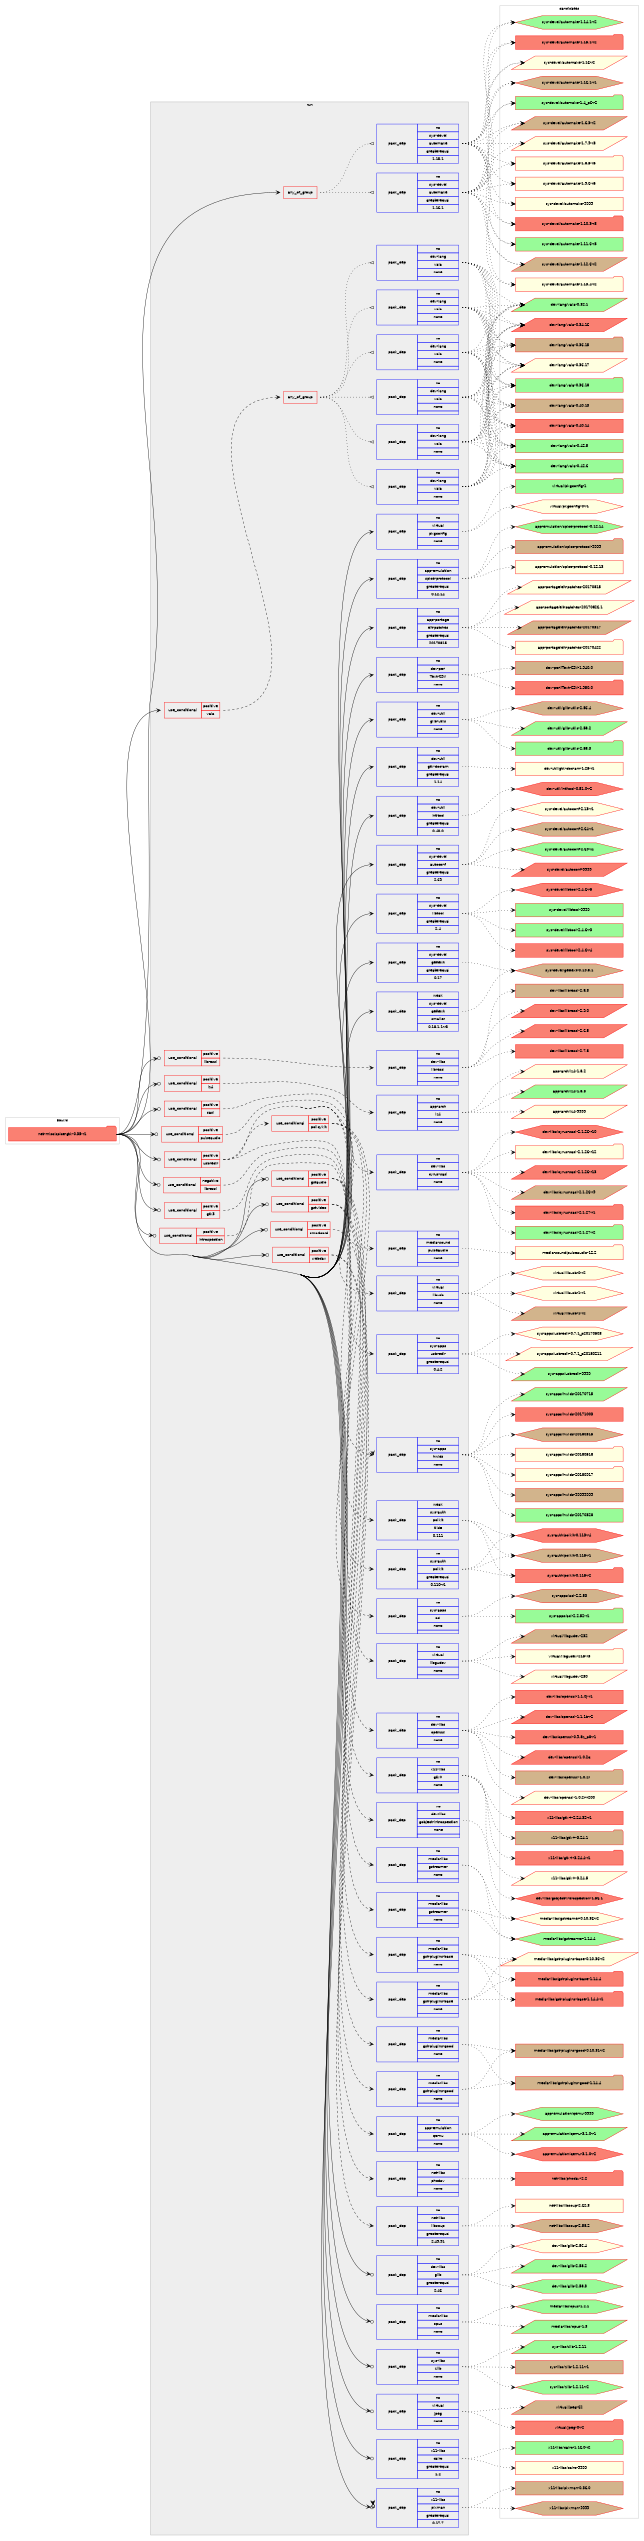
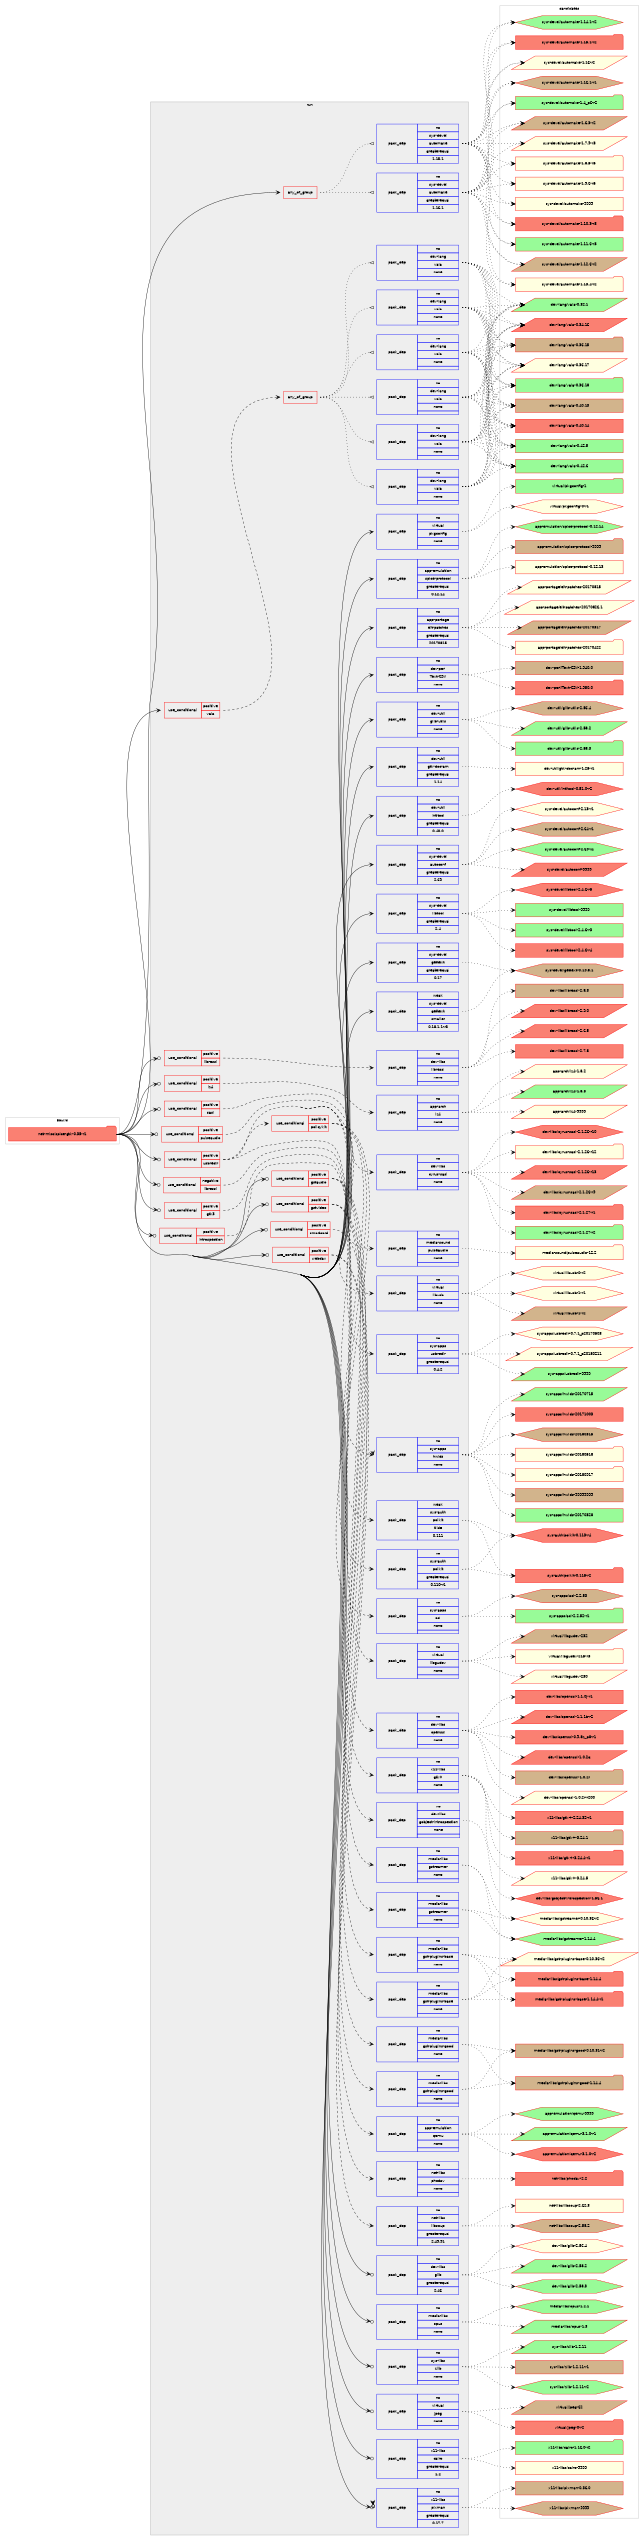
(569, 1556) -> none
